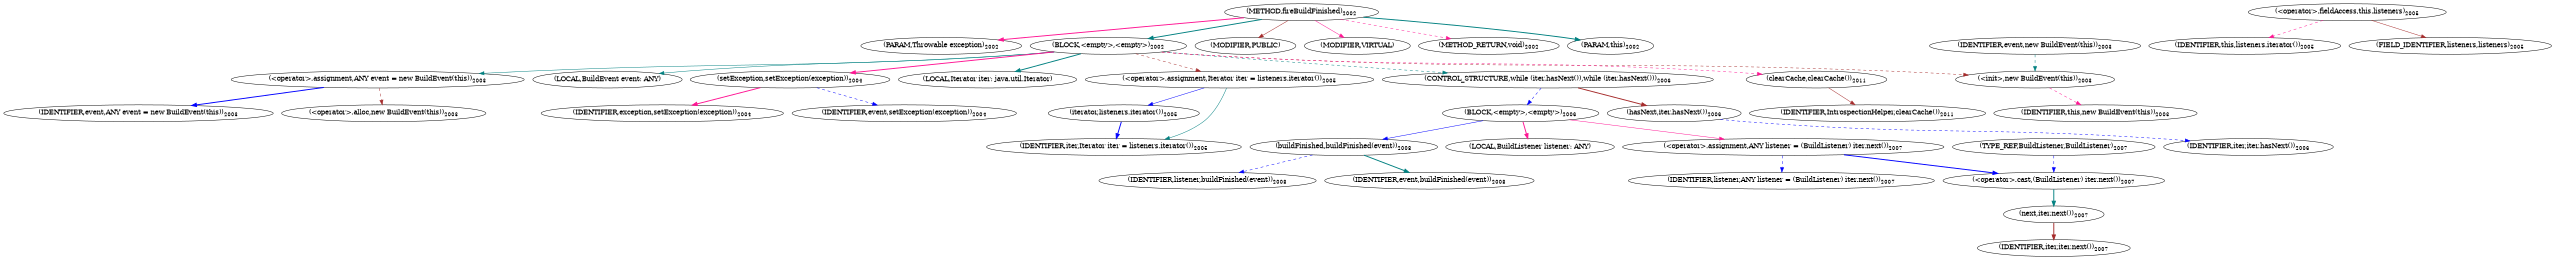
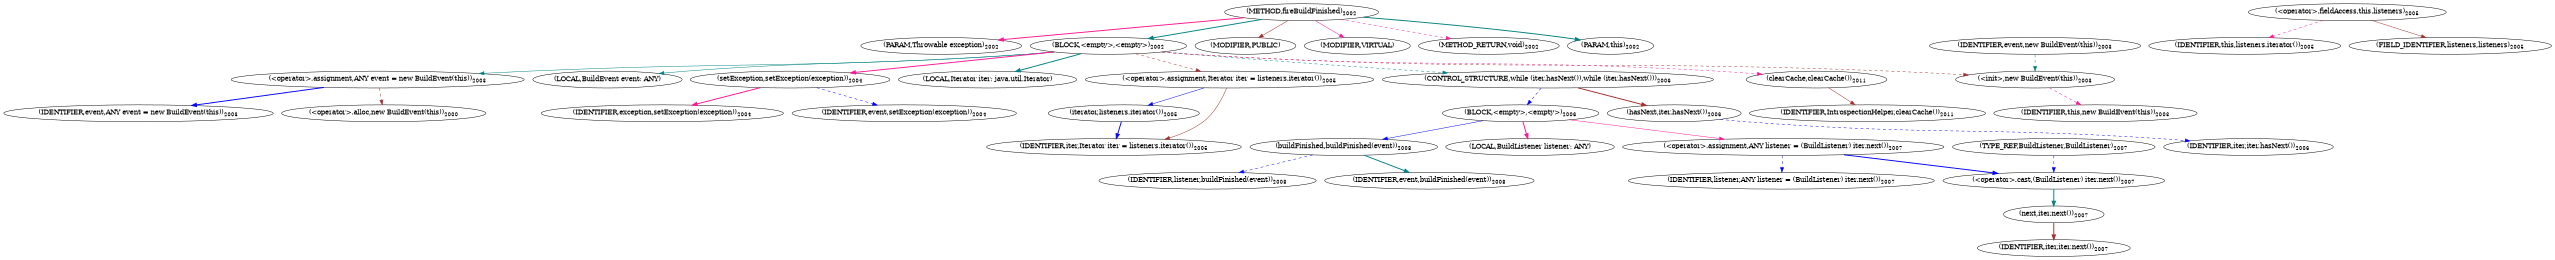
(451, 113) -> (451, 113)
(1205, 121) -> (1205, 121)
